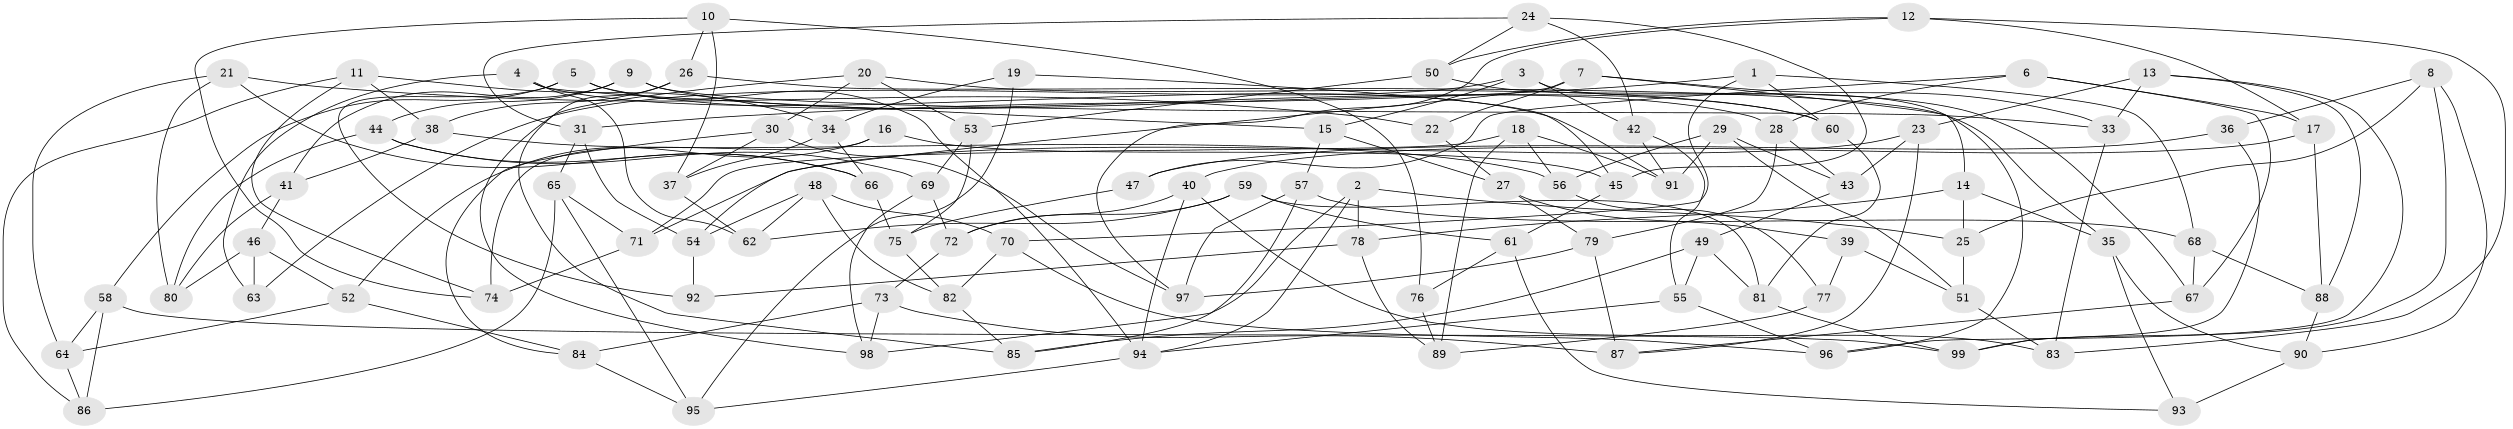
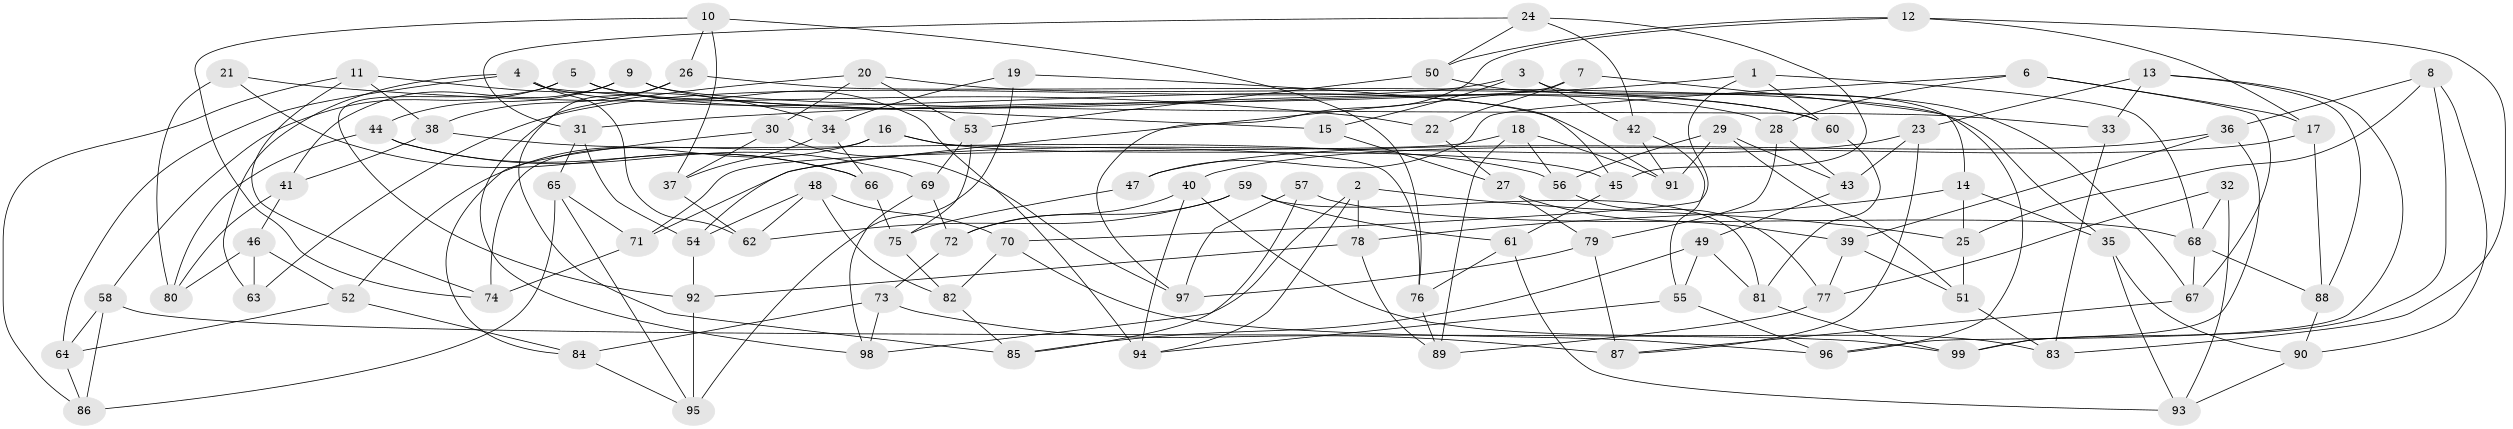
(1873, 93) -> none
(40, 155) -> (227, 133)
(1314, 158) -> none
none -> (1343, 160)
none -> (2046, 184)
none -> (2228, 186)
(917, 385) -> (694, 355)
